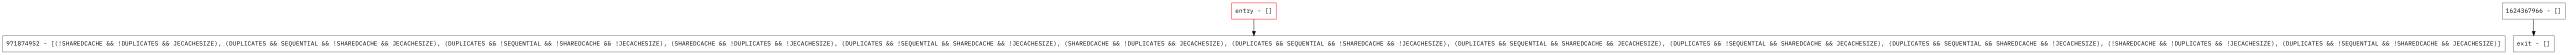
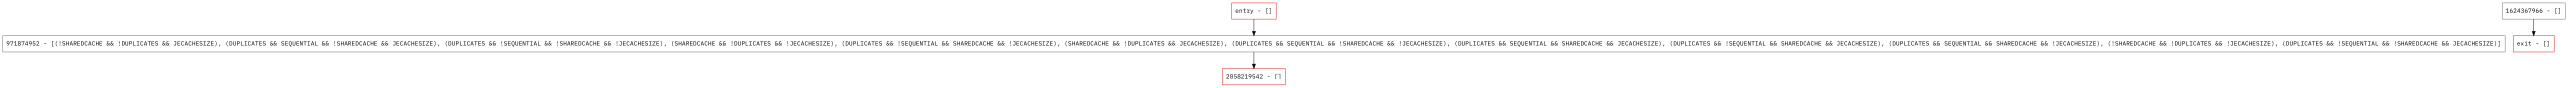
(2534, 44) -> (2534, 44)
none -> (1254, 77)
